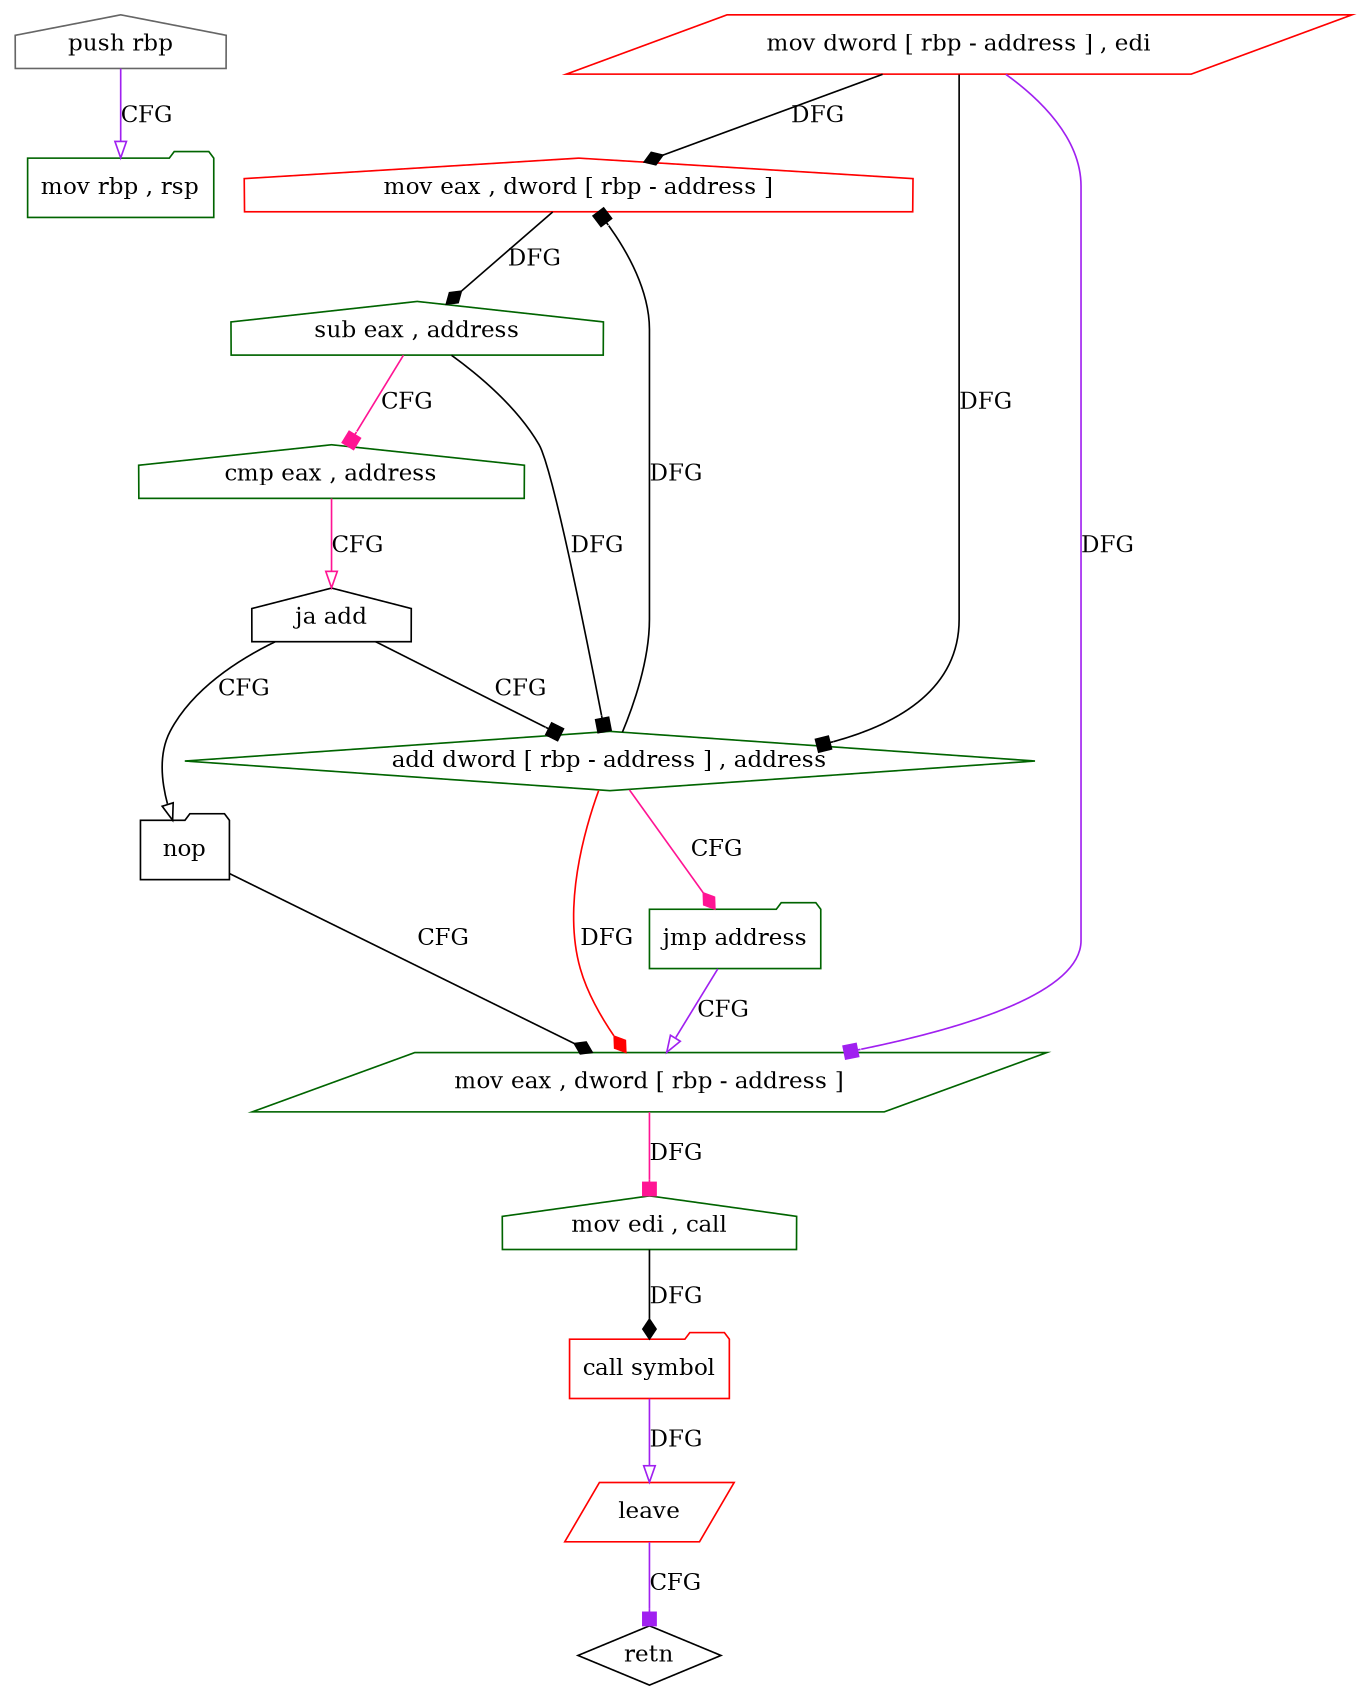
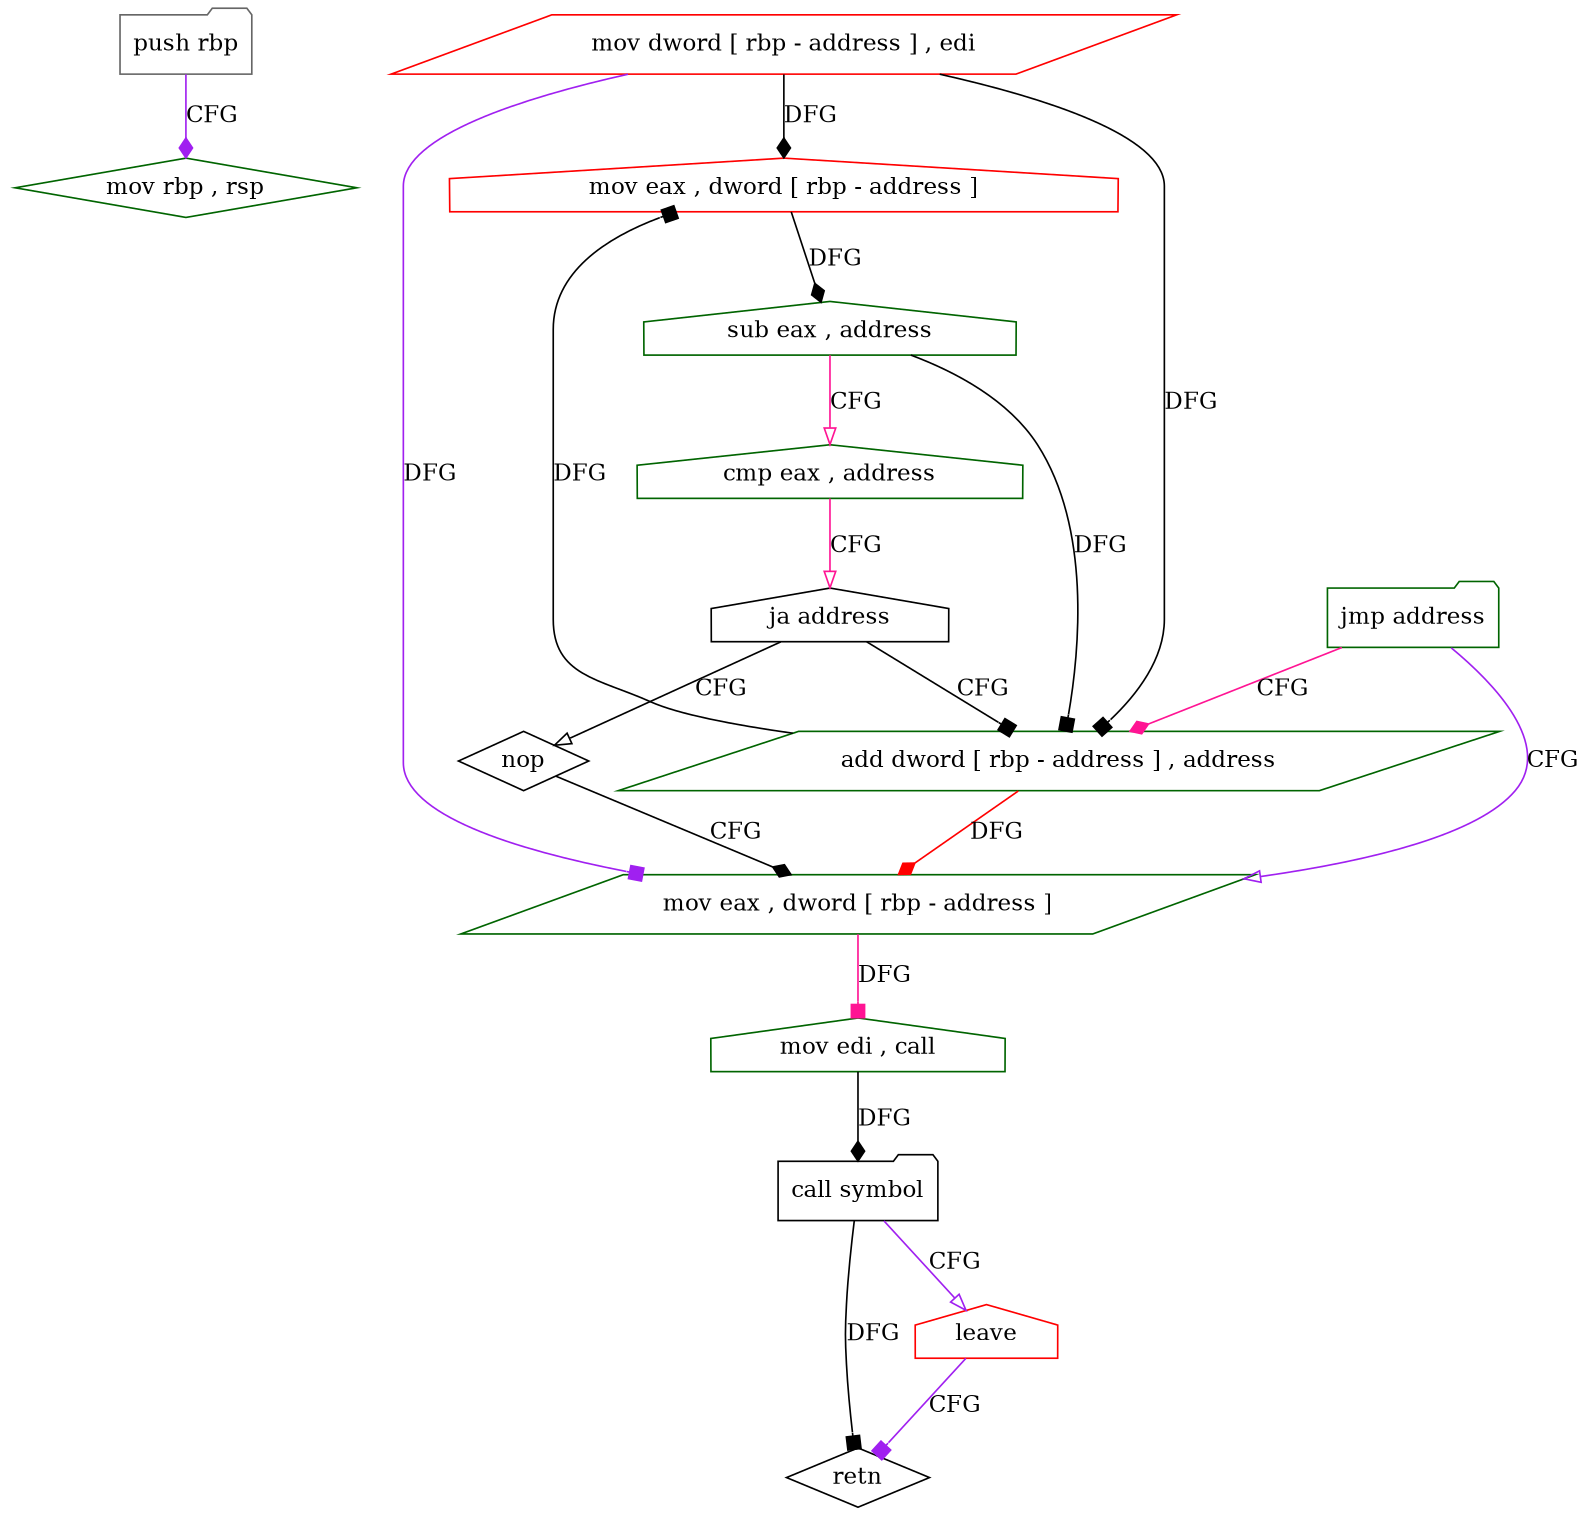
(121, 44) -> (186, 44)
(121, 105) -> (186, 106)
(121, 188) -> (186, 188)
(380, 393) -> (830, 392)
(332, 618) -> (830, 618)
(610, 761) -> (1059, 761)
(666, 841) -> (1245, 686)
(185, 850) -> (524, 761)
none -> (846, 1326)
(649, 1369) -> (858, 1191)
(677, 1440) -> (955, 1263)
(649, 1512) -> (986, 1334)
